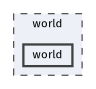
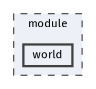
(48, 25) -> (48, 25)
